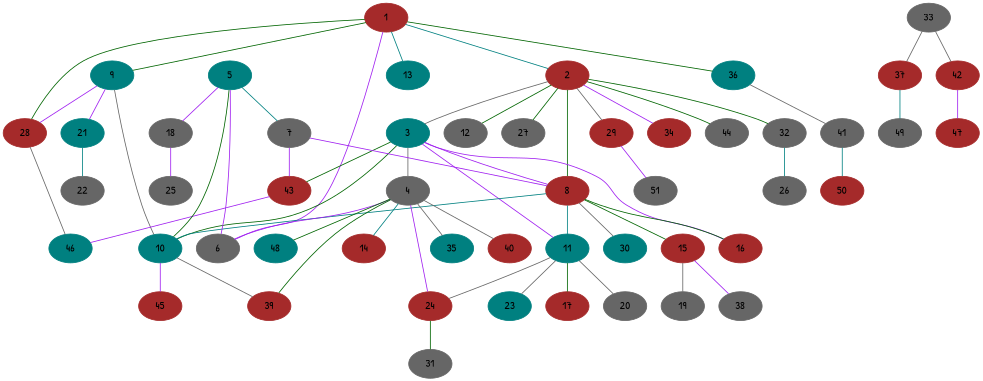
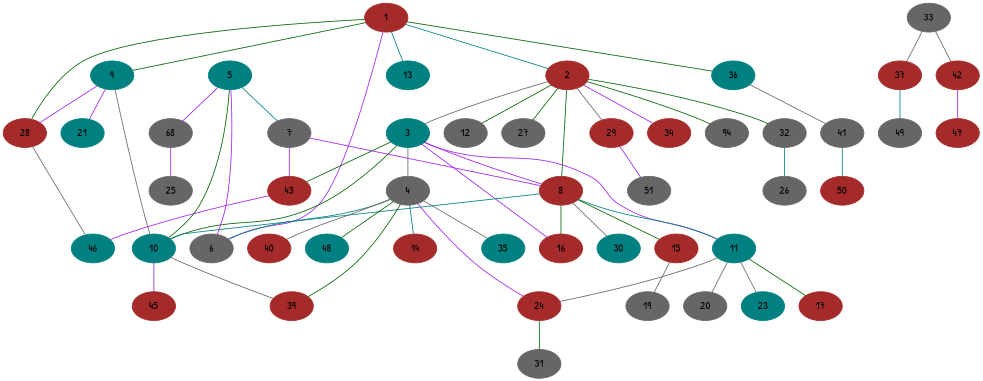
(171, 133) -> (171, 133)
(727, 133) -> (727, 133)
(83, 191) -> none
(312, 219) -> (309, 219)
(740, 306) -> none
